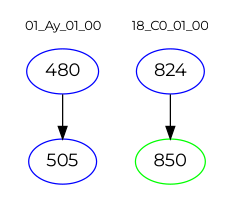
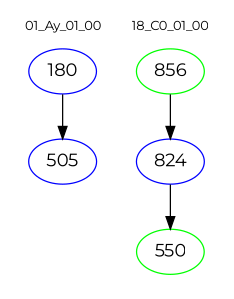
(63, 71) -> (63, 71)
none -> (170, 71)
(170, 162) -> (170, 252)
